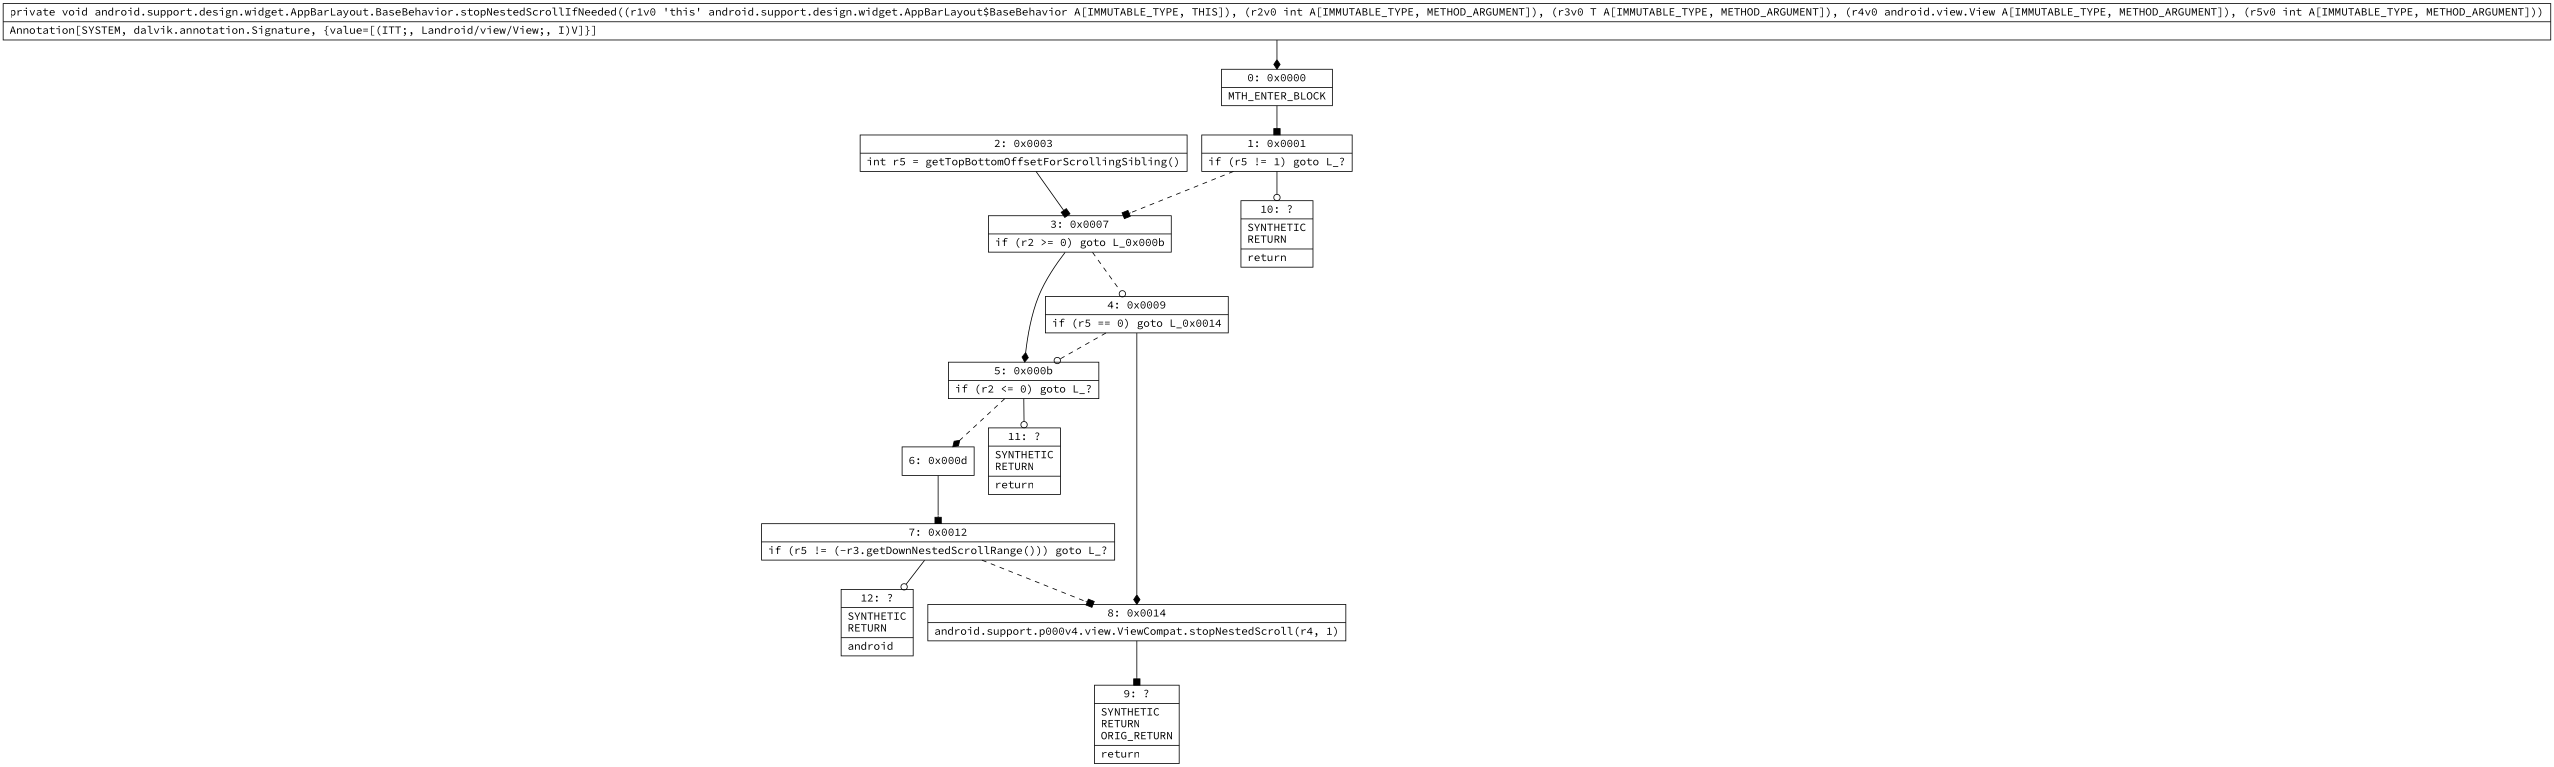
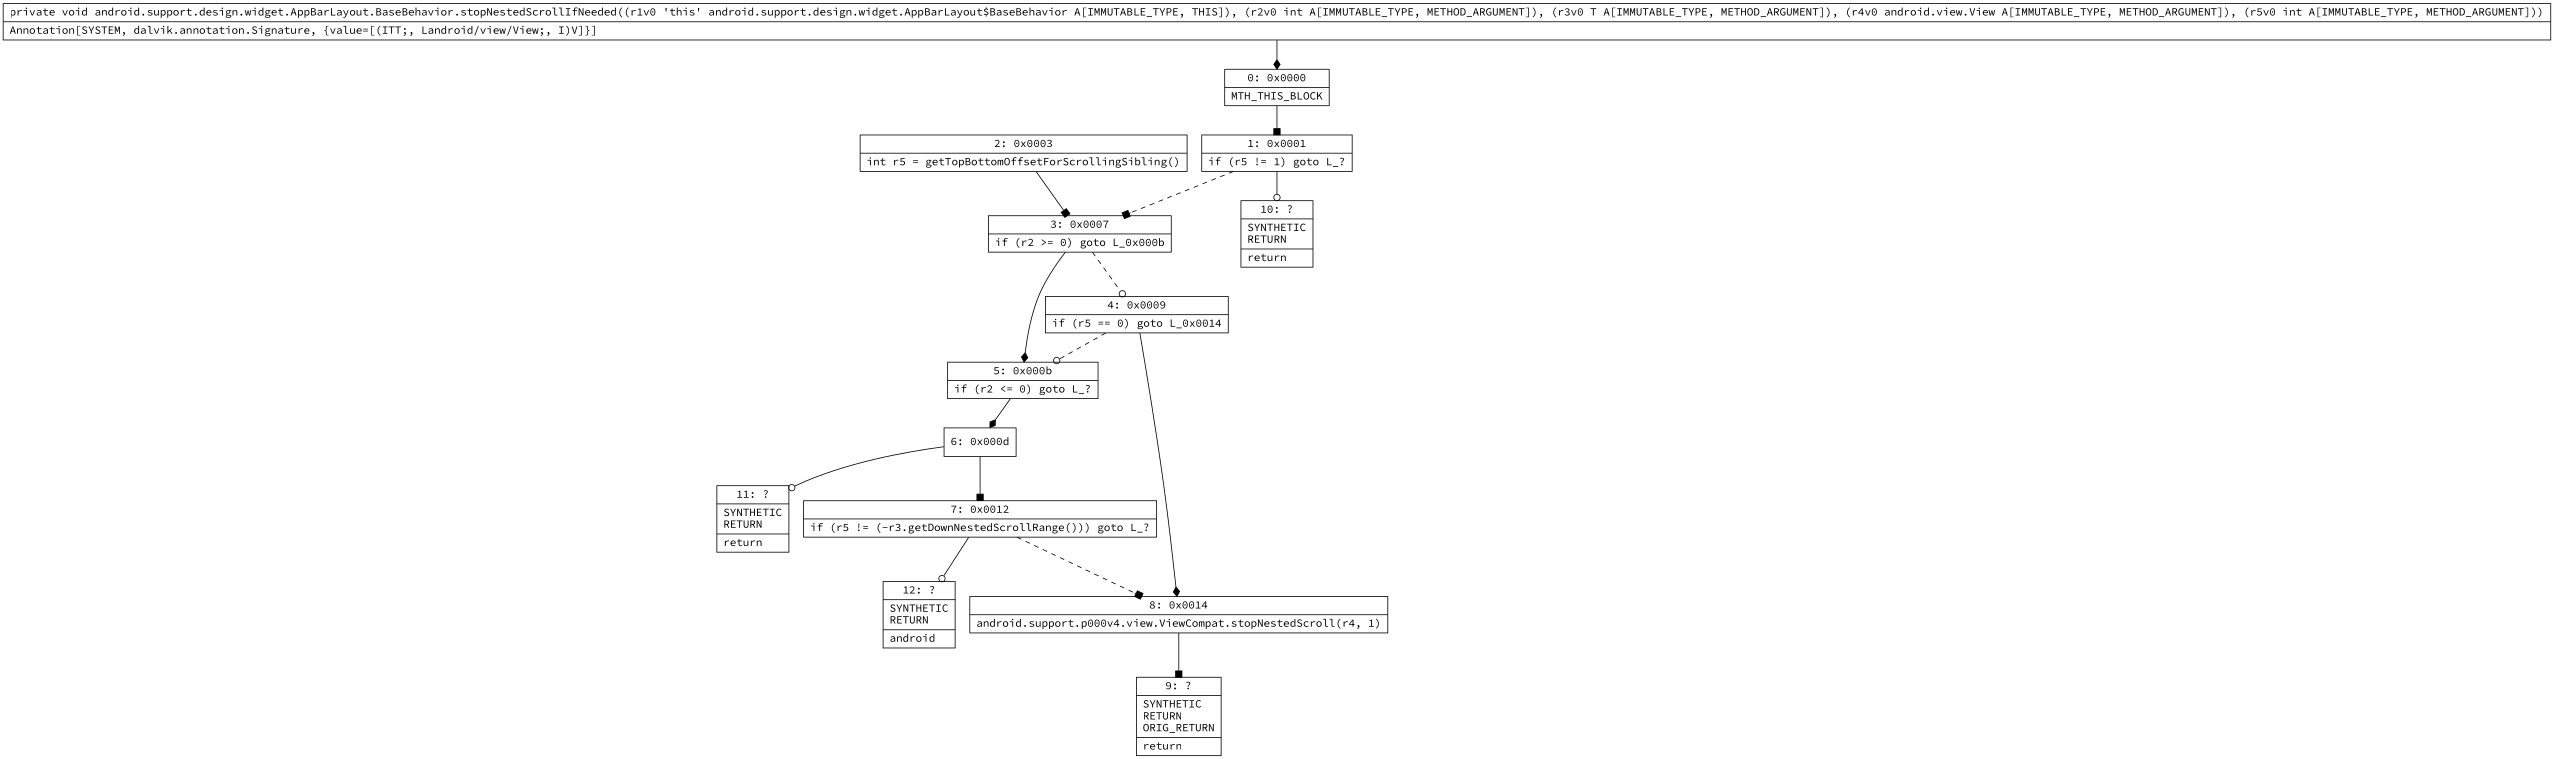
(1277, 96) -> (1277, 96)
(1024, 410) -> (868, 461)
(982, 419) -> (1003, 409)
